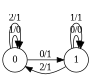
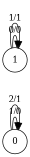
(42, 60) -> none
(49, 73) -> none
